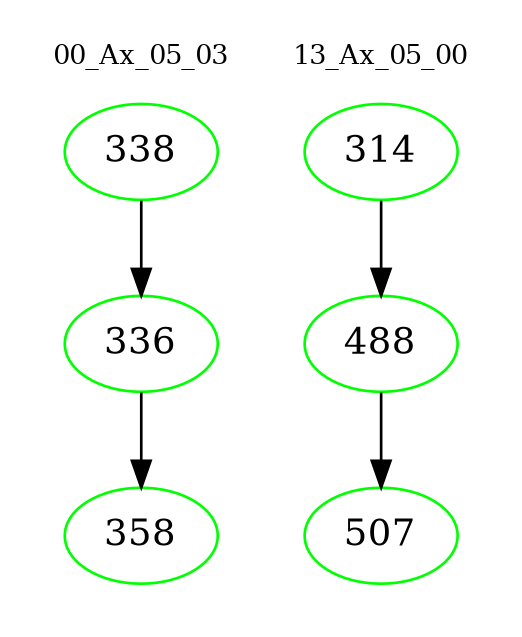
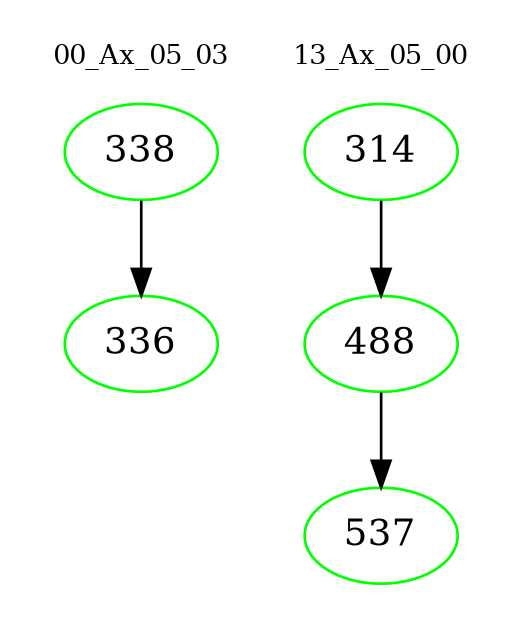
(141, 536) -> none
(381, 536) -> (381, 536)
